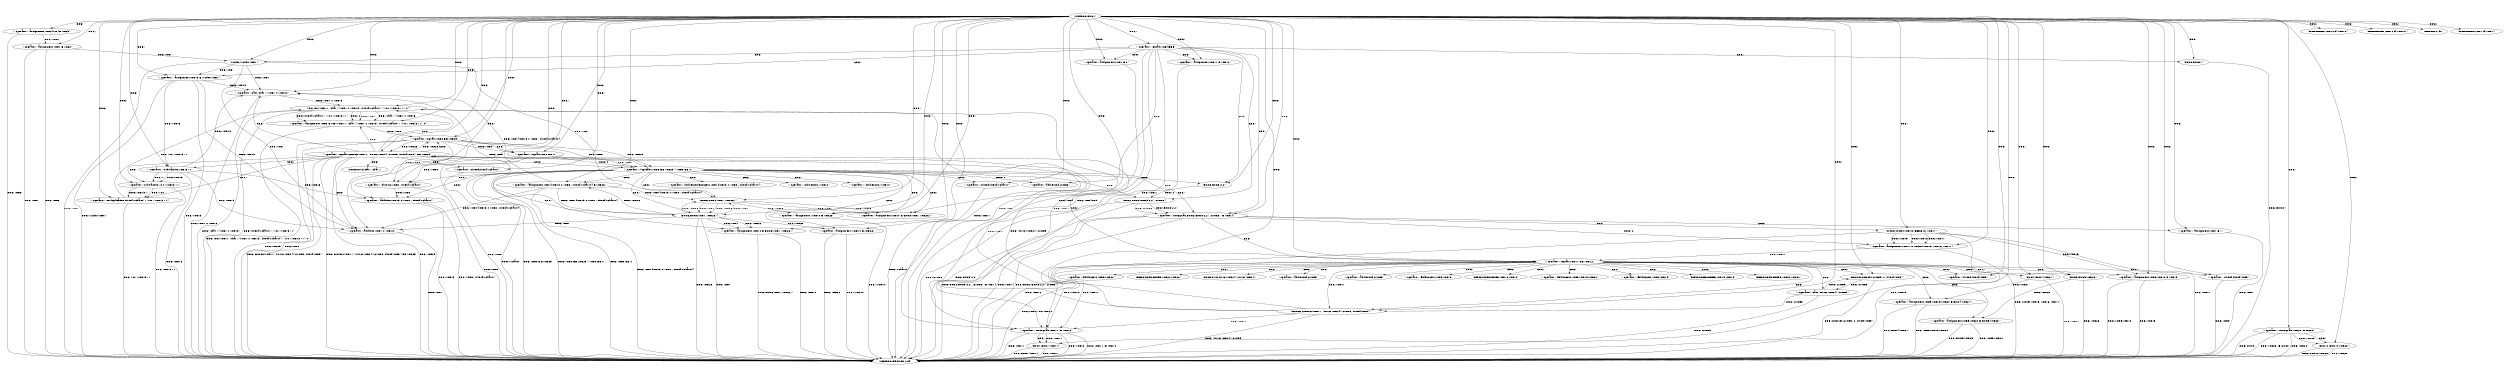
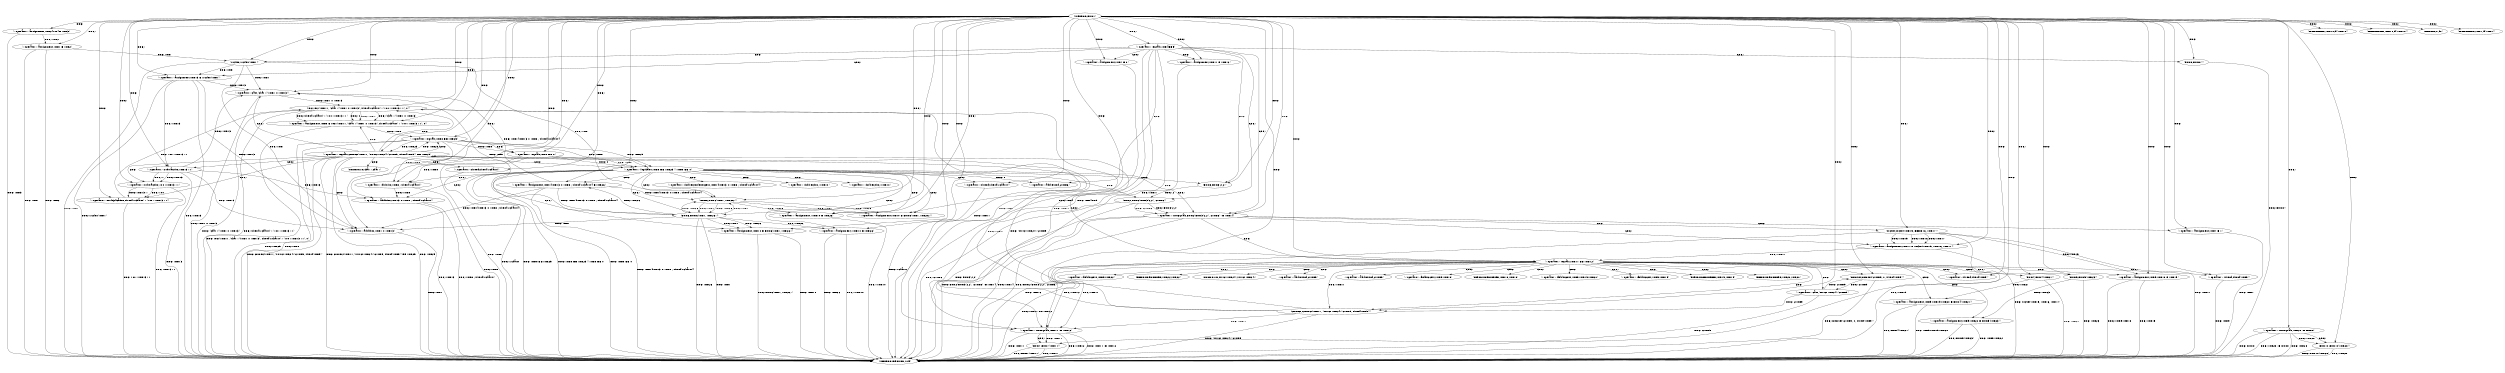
(1629, 231) -> (1629, 231)
